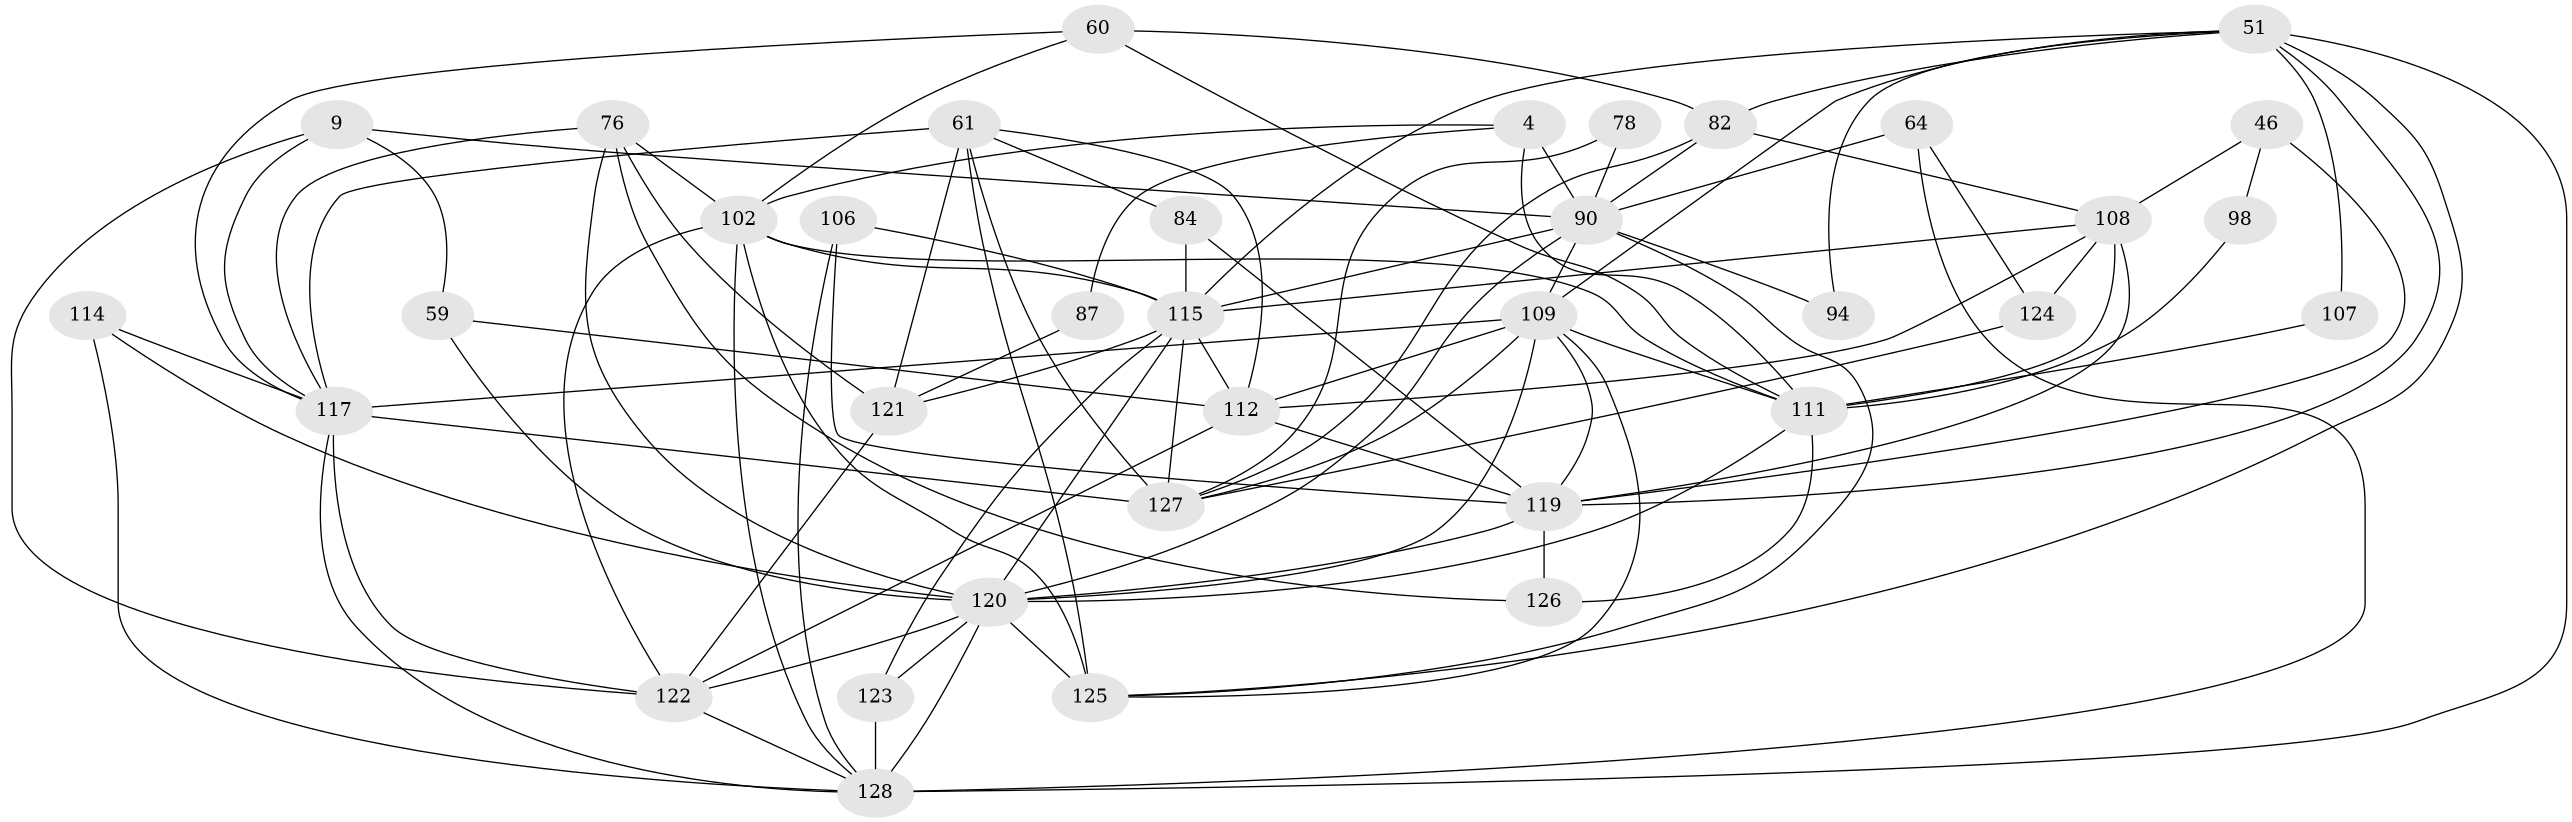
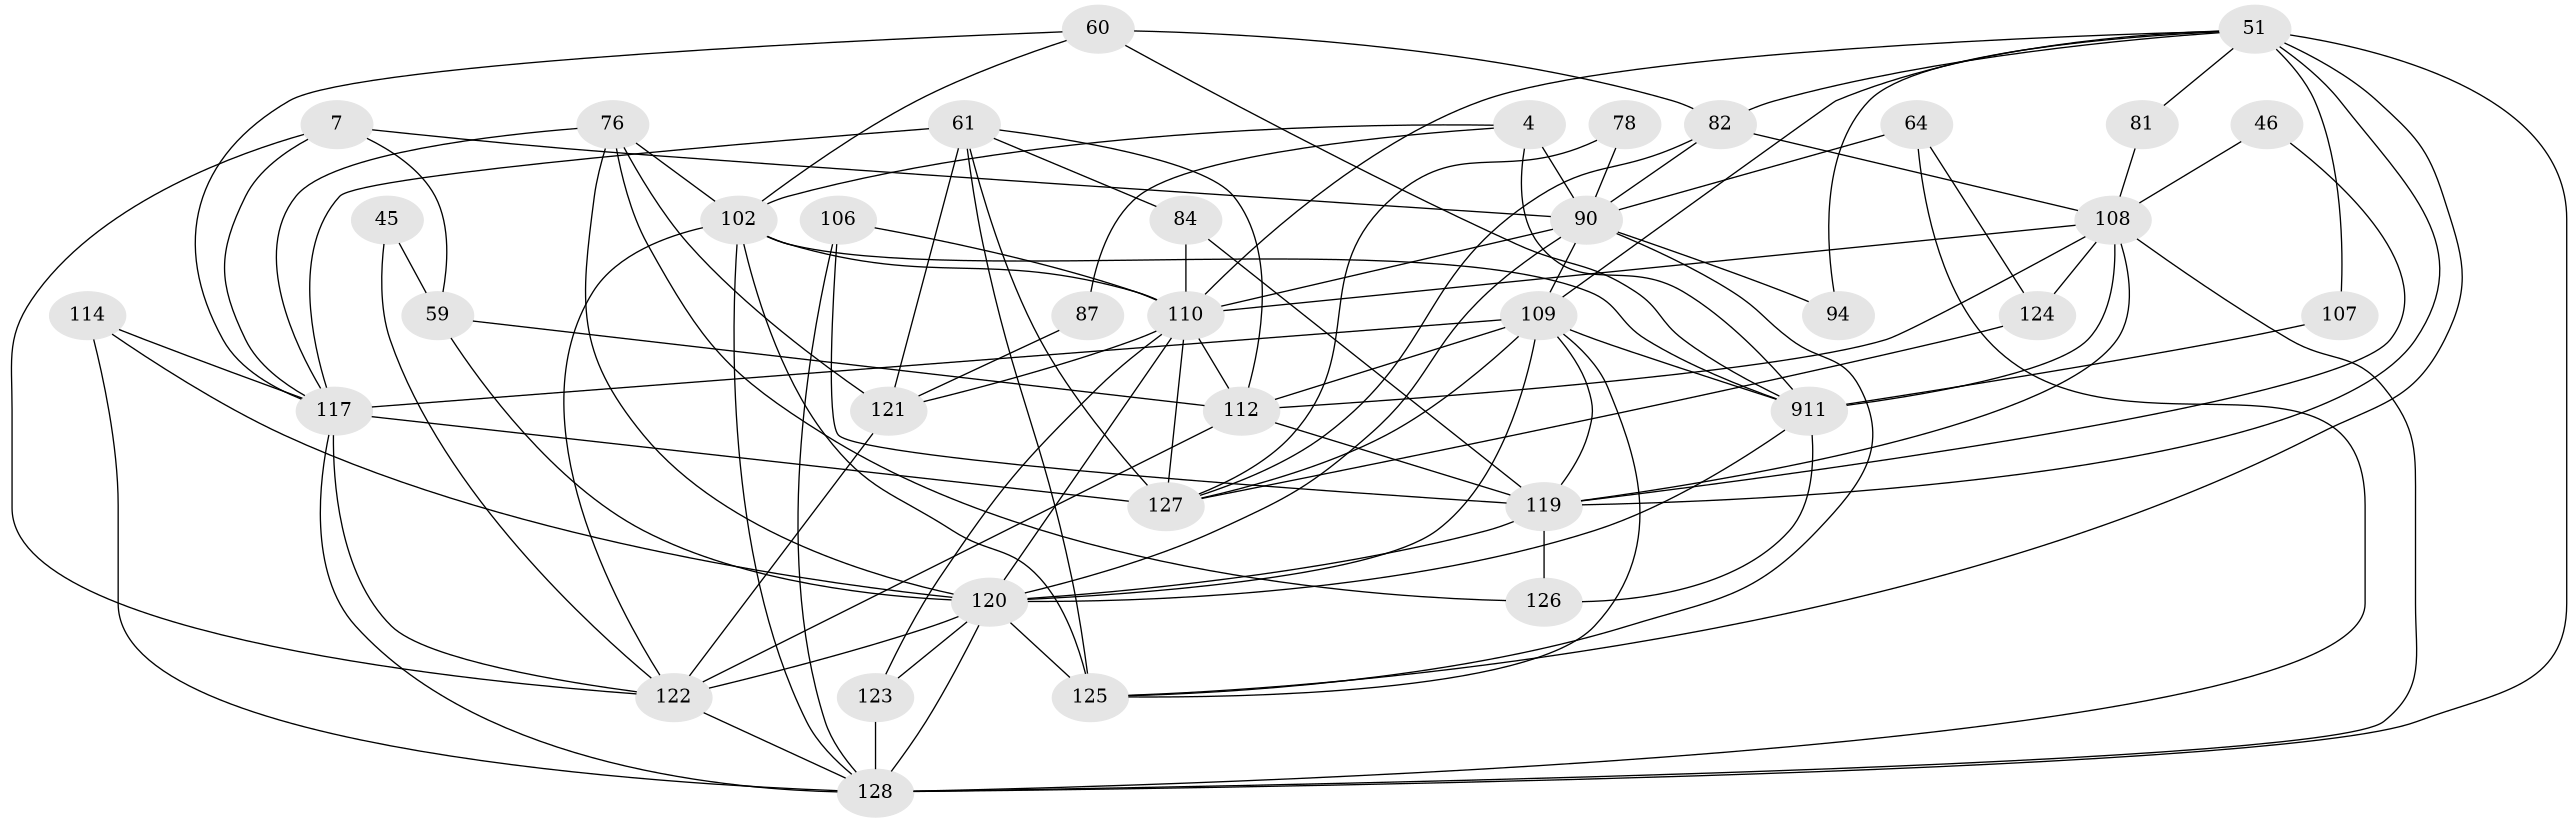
(337, 125) -> (337, 125)
none -> (2142, 125)
none -> (387, 220)
(2240, 220) -> none
(1186, 316) -> (1186, 316)
(1809, 411) -> (1809, 411)
none -> (2390, 716)
